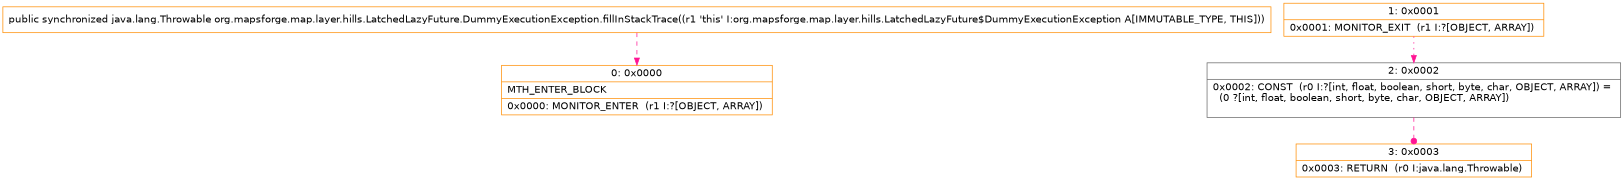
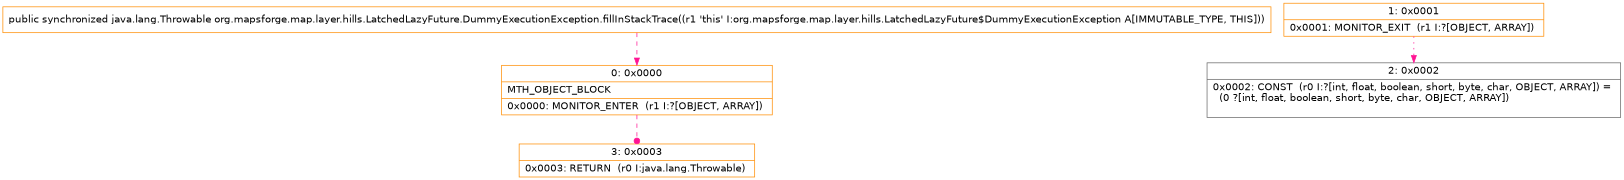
(557, 90) -> (559, 90)
(1414, 128) -> (637, 126)
